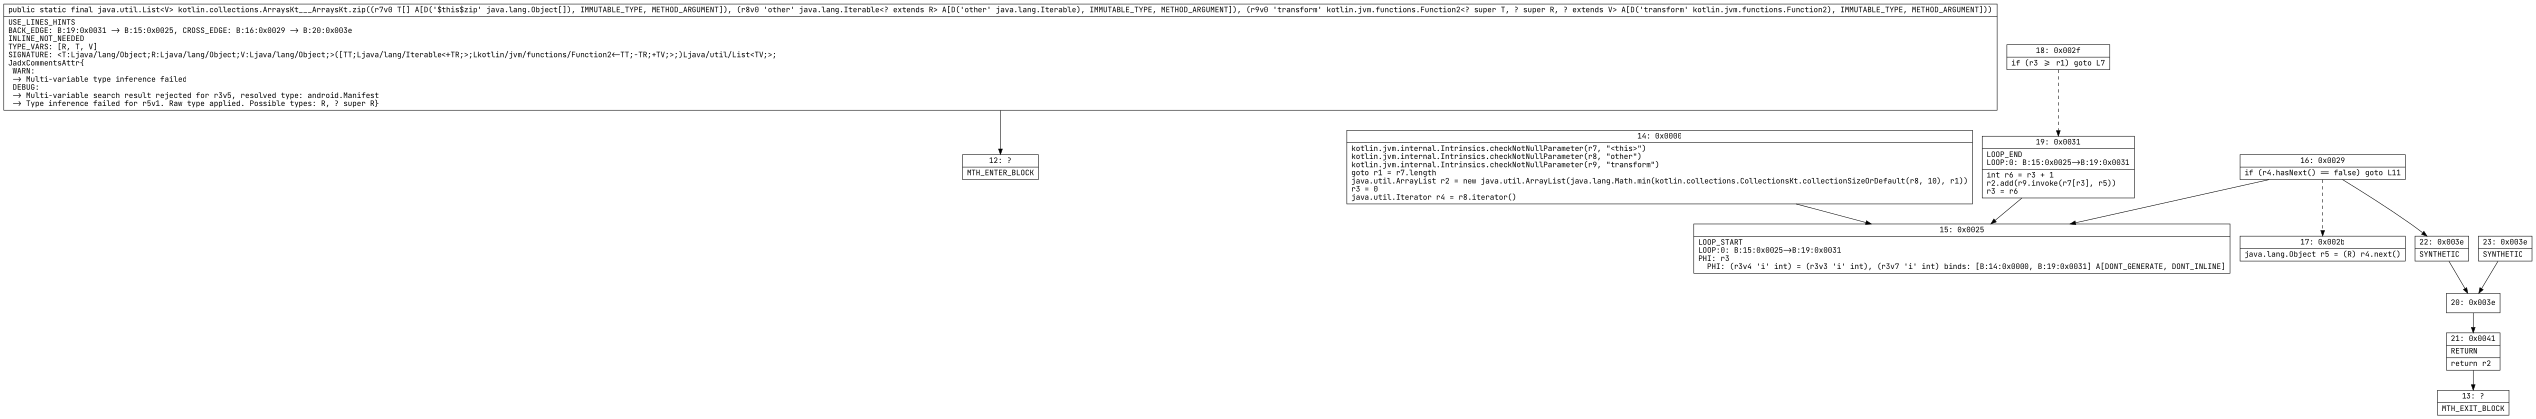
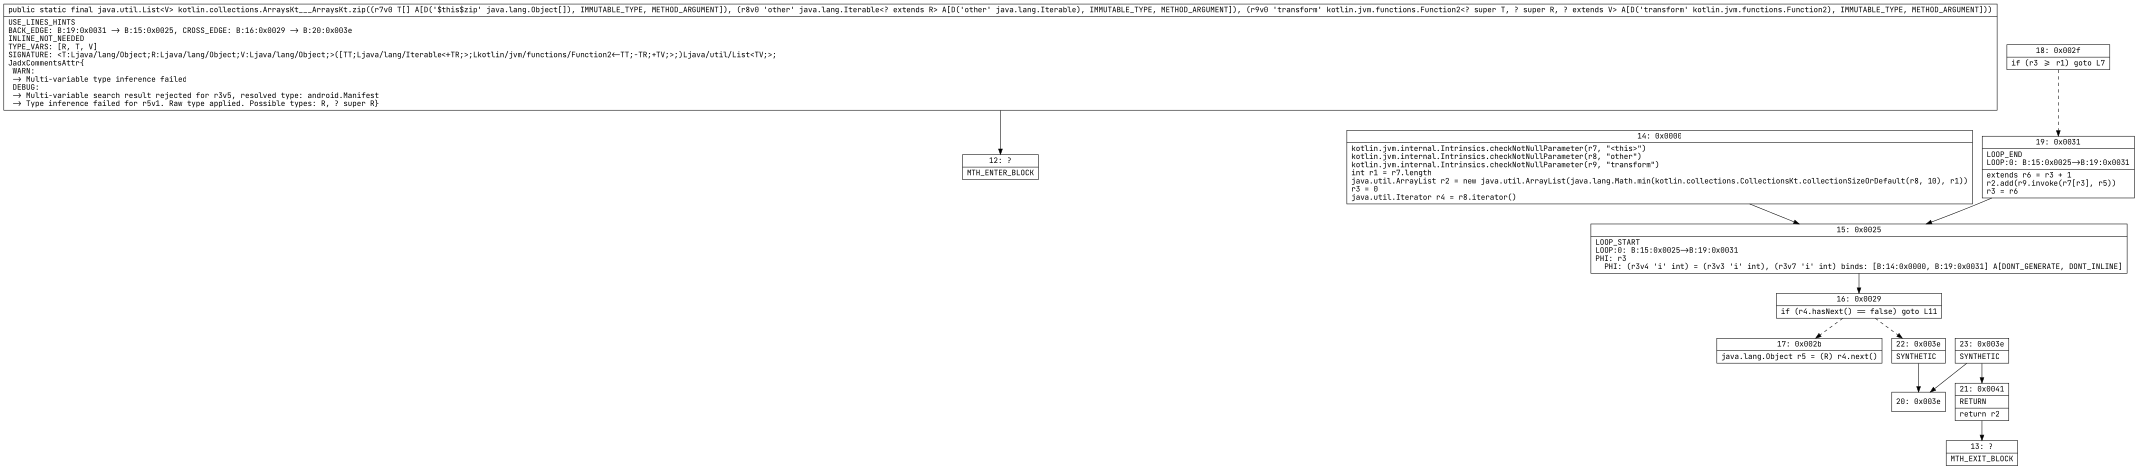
(1394, 173) -> (1392, 173)
(2020, 175) -> (2029, 175)
(2172, 201) -> (1859, 281)
(2383, 205) -> (1887, 327)
(2473, 320) -> (1982, 371)
